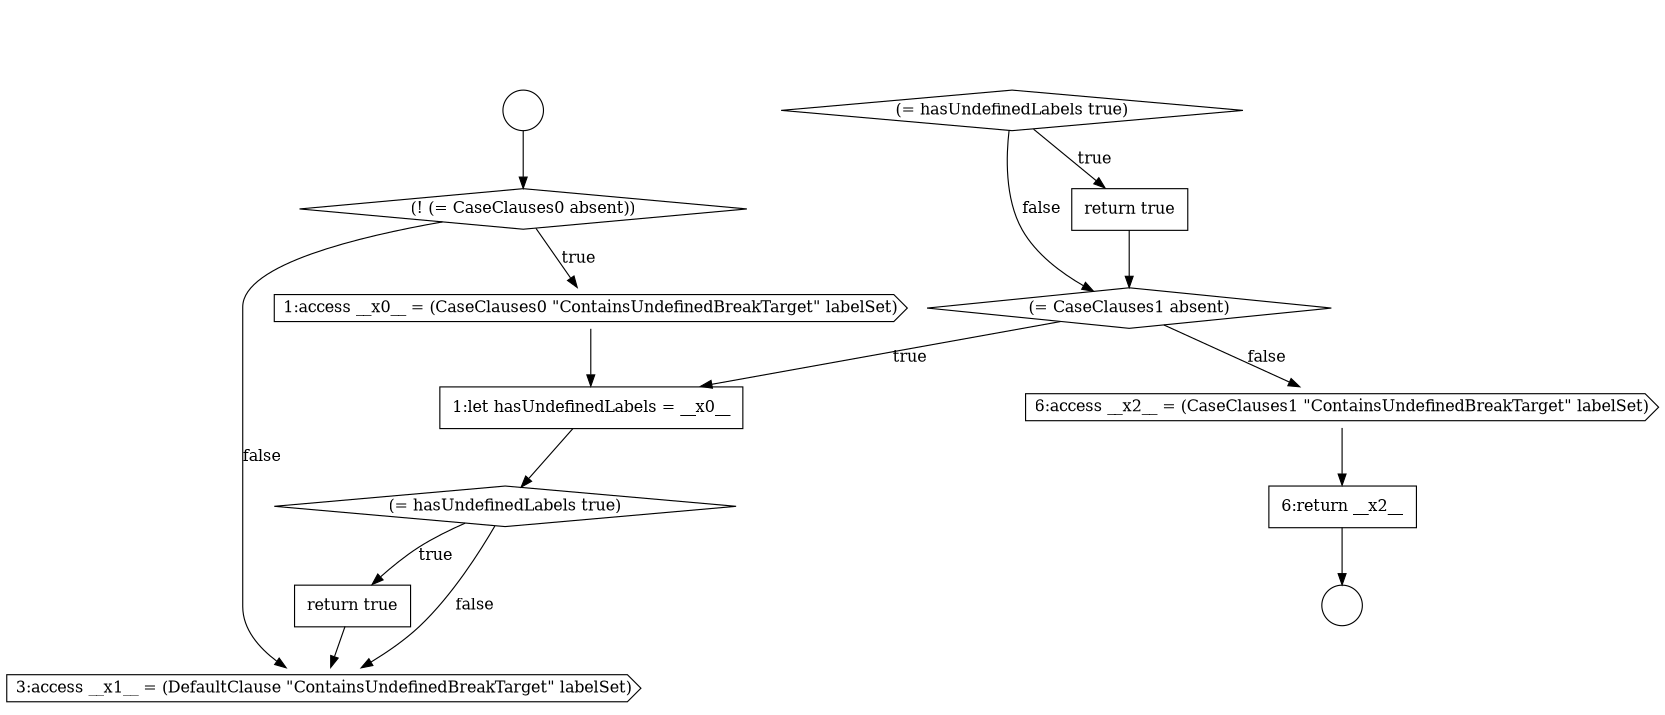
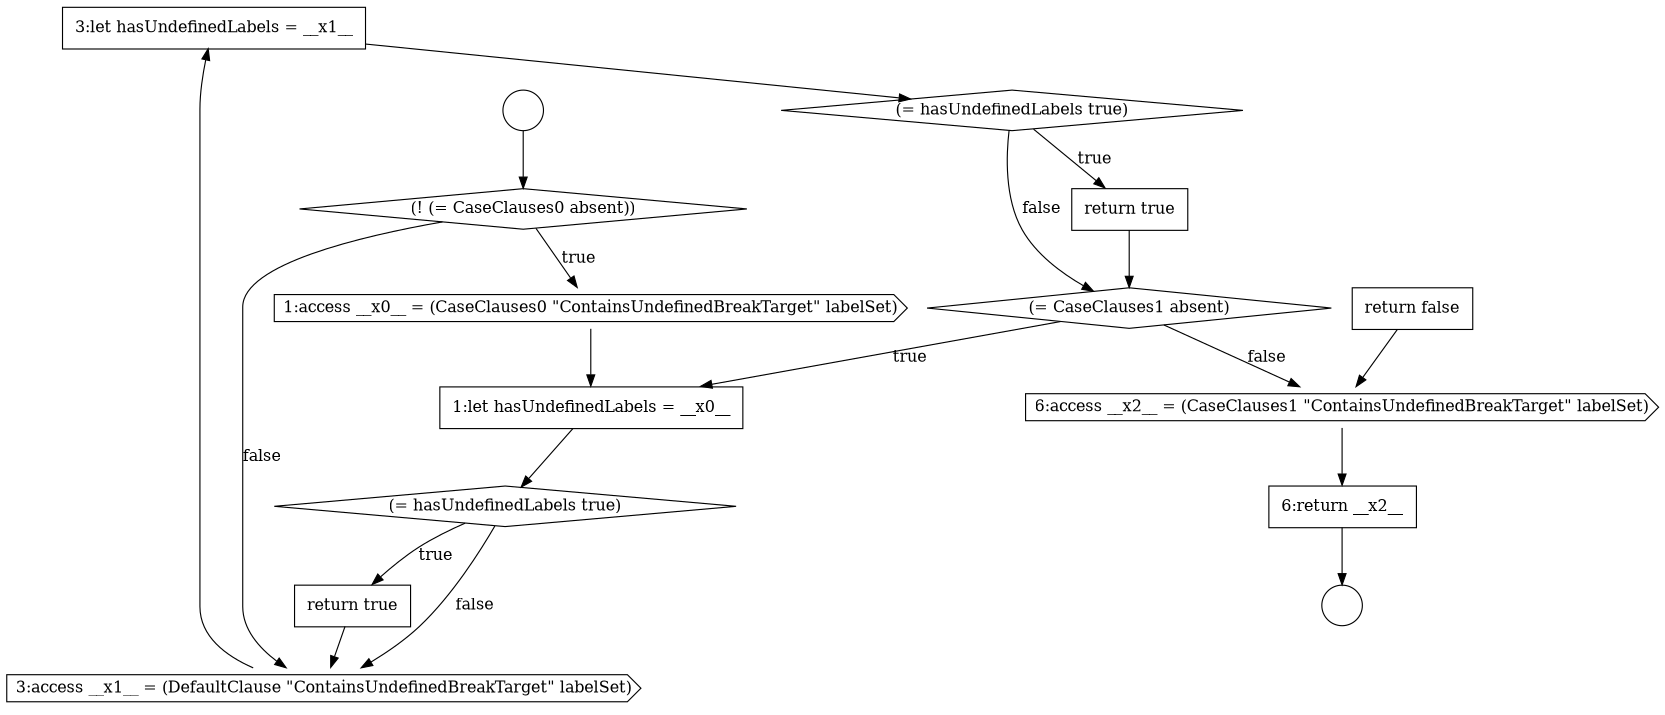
none -> (213, 28)
none -> (1412, 308)
